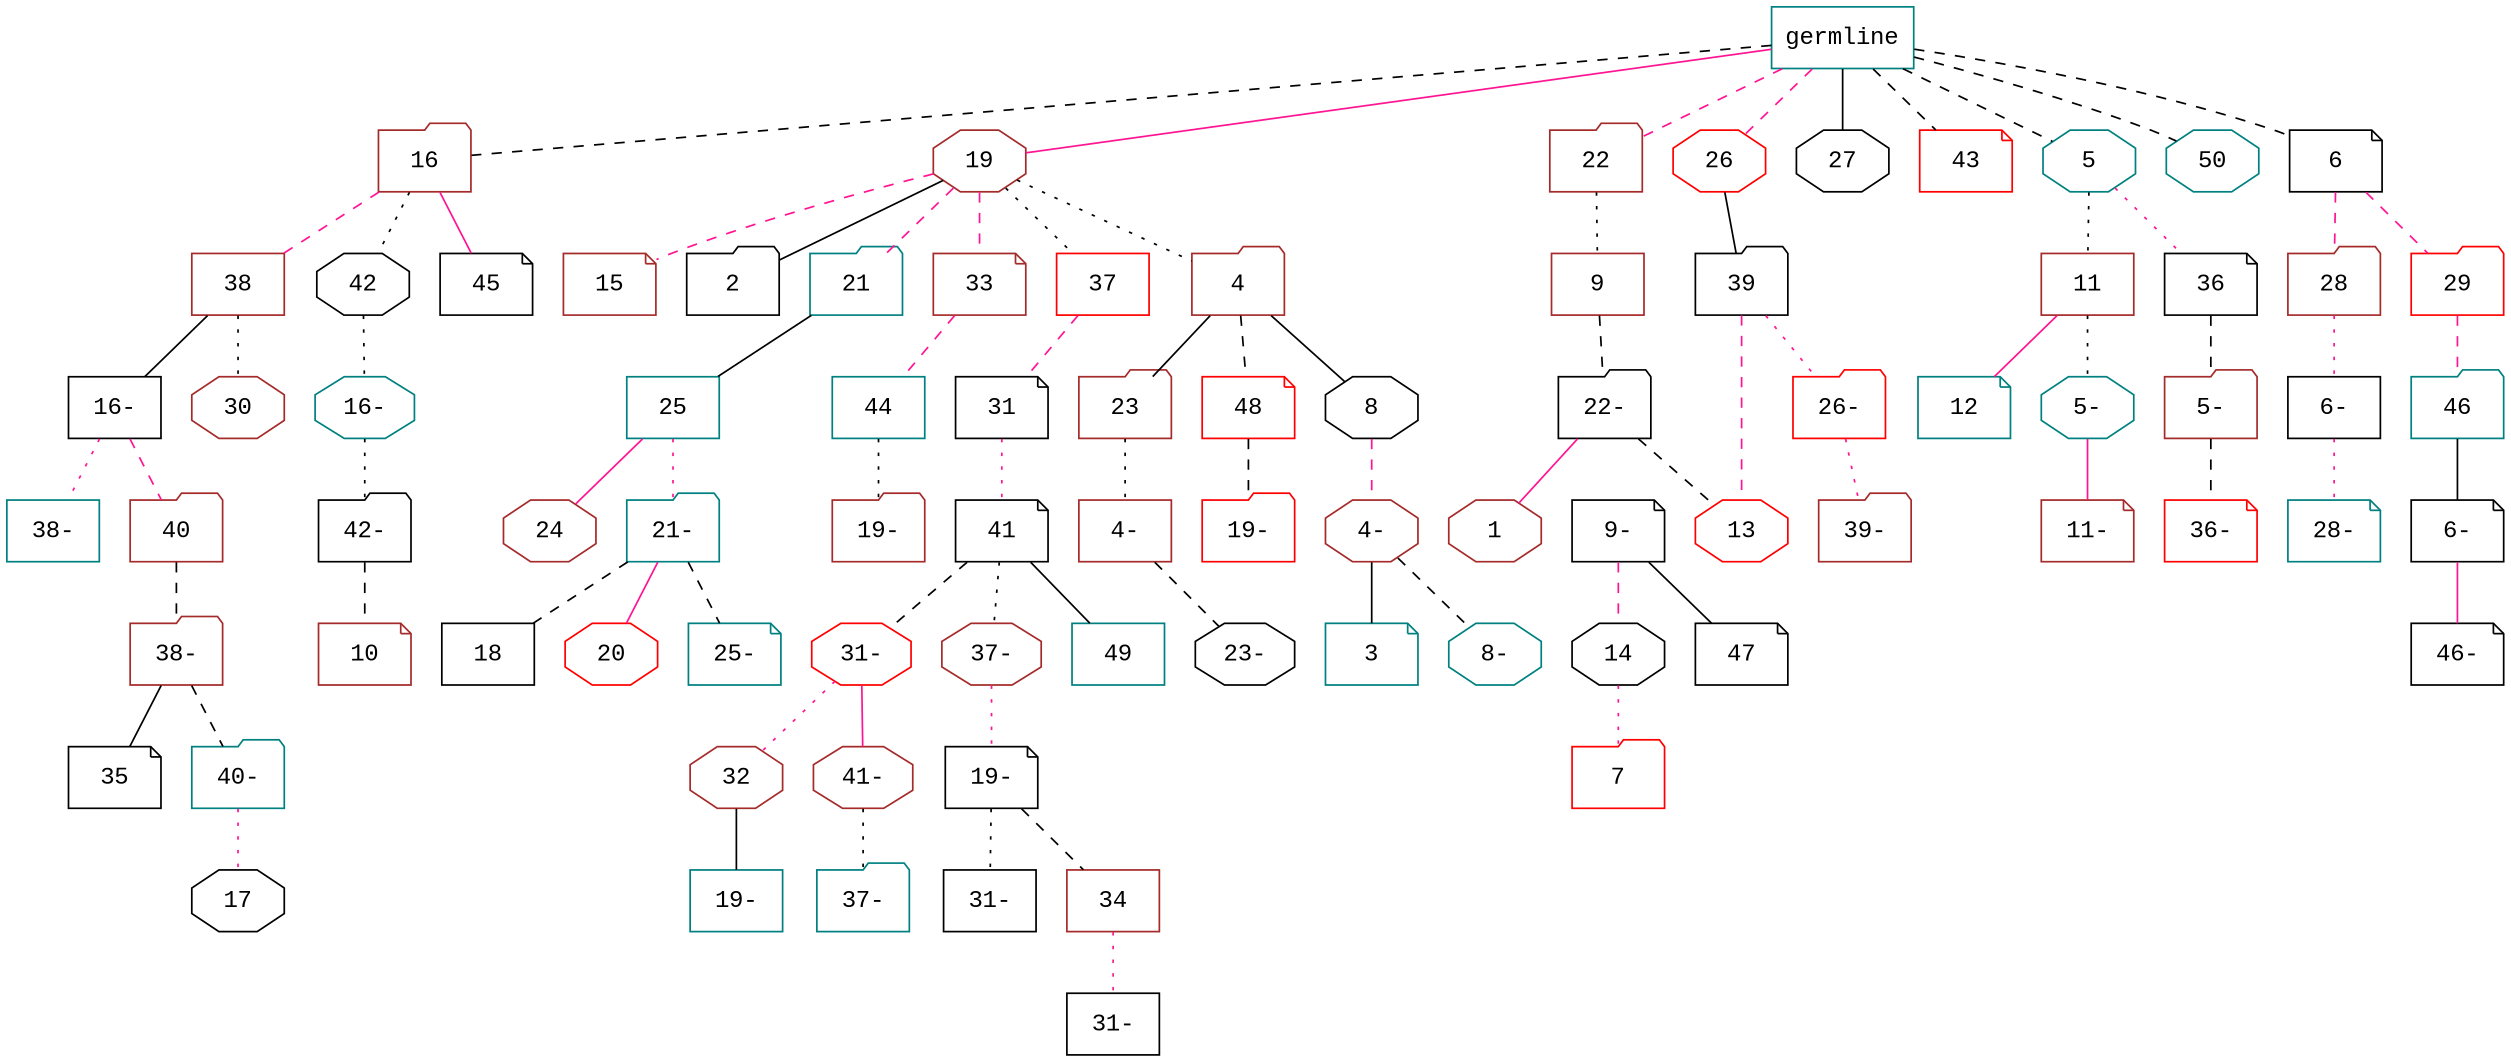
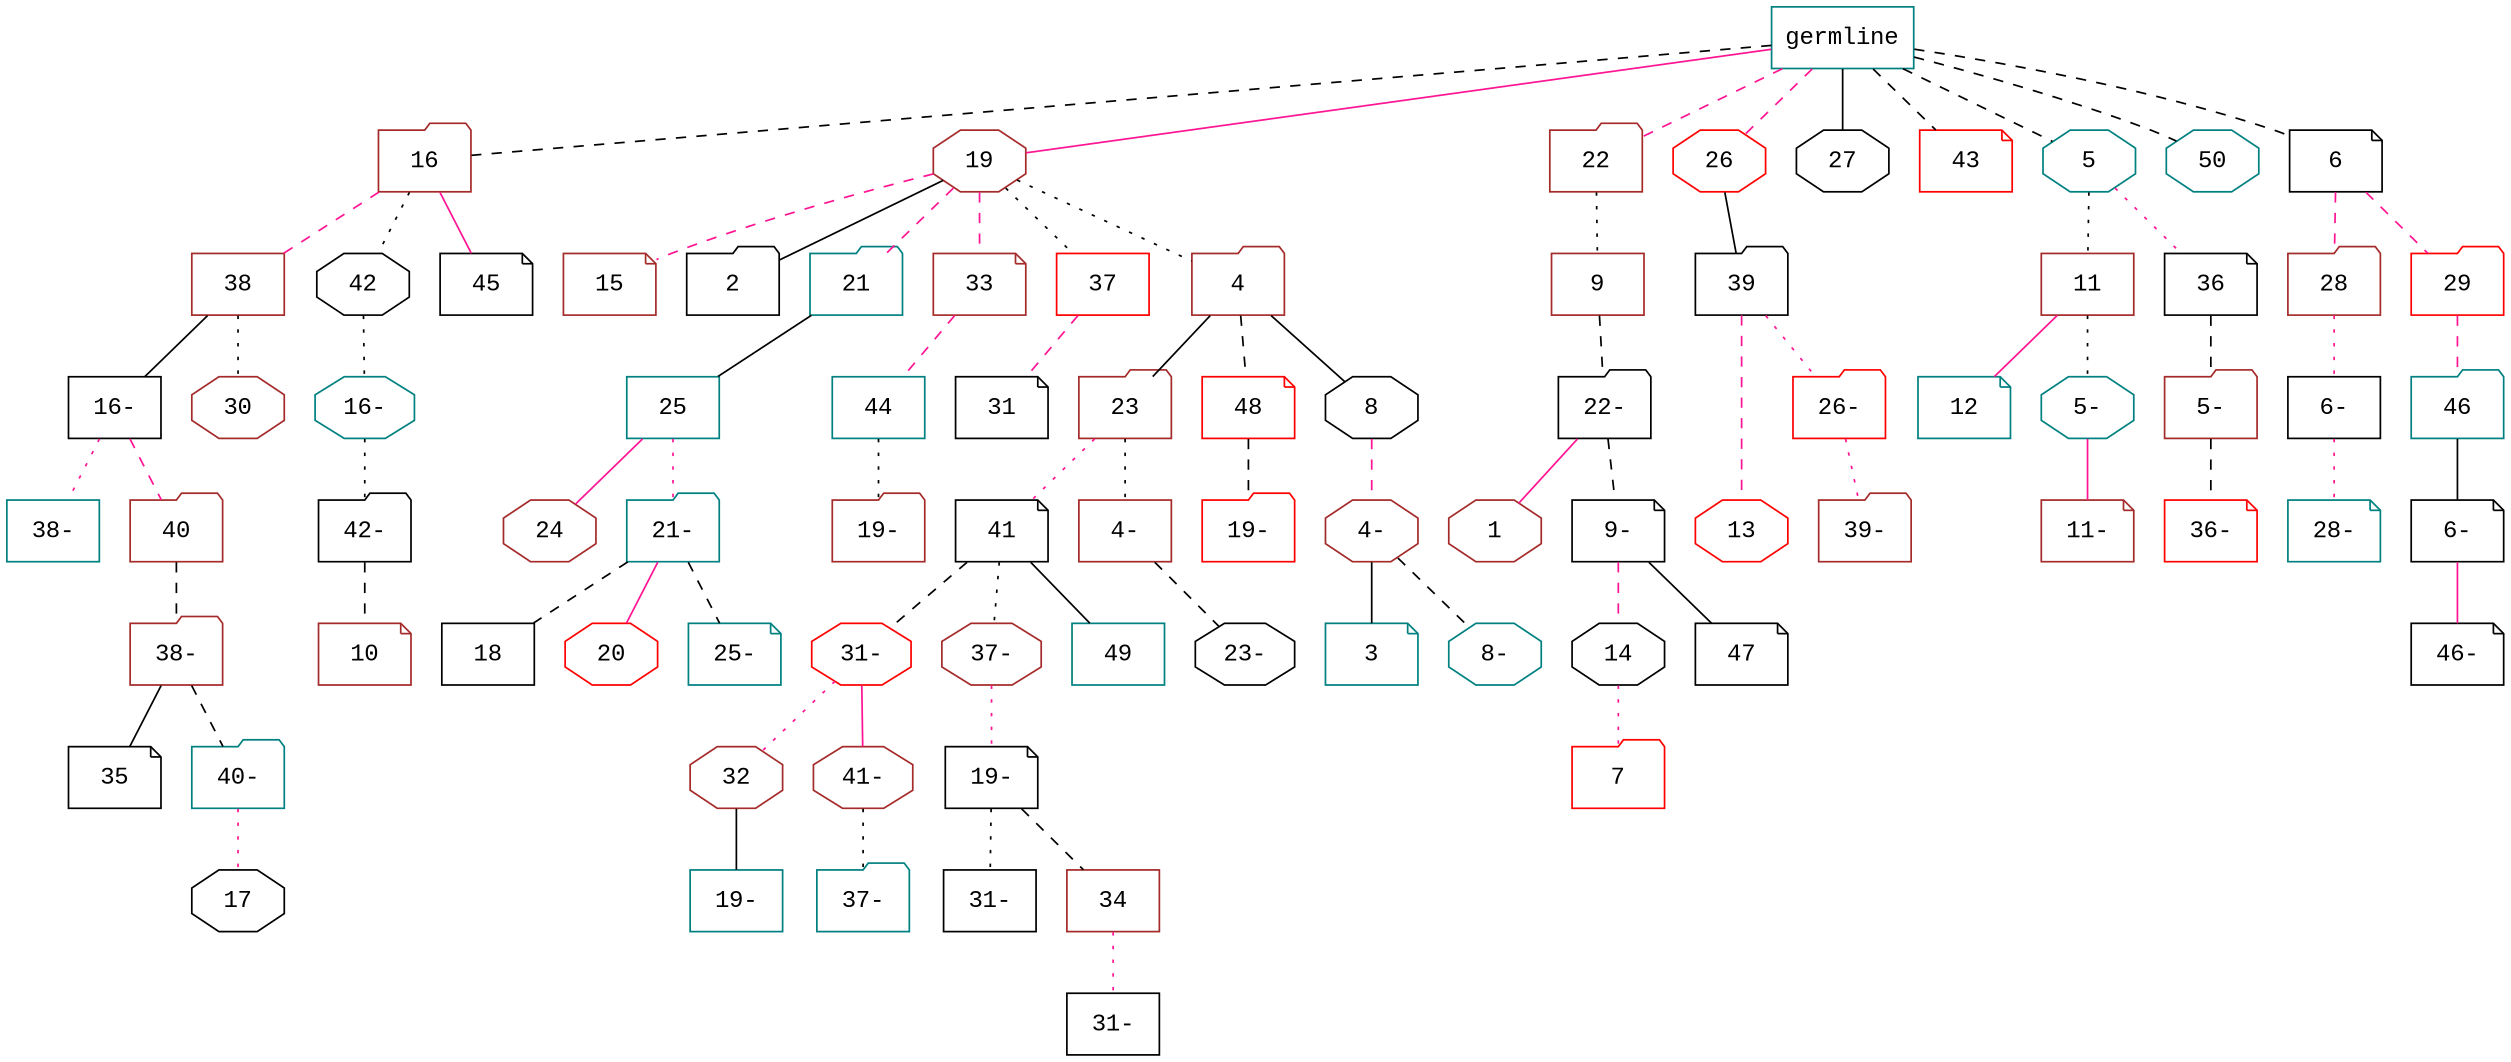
(1002, 469) -> (1063, 469)
(1676, 472) -> (1611, 469)
